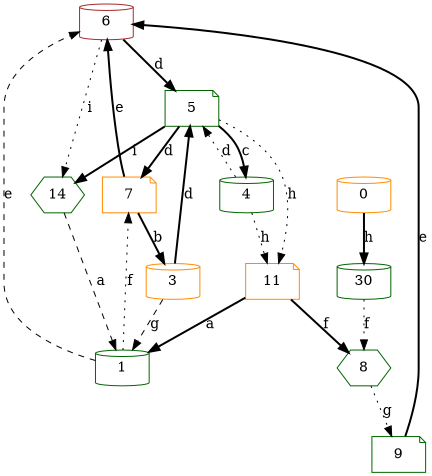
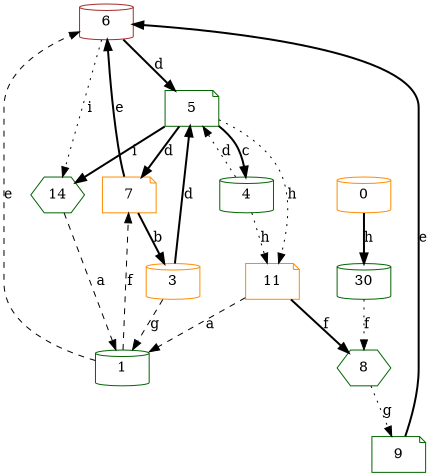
(126, 287) -> (126, 287)
(202, 322) -> (202, 322)
